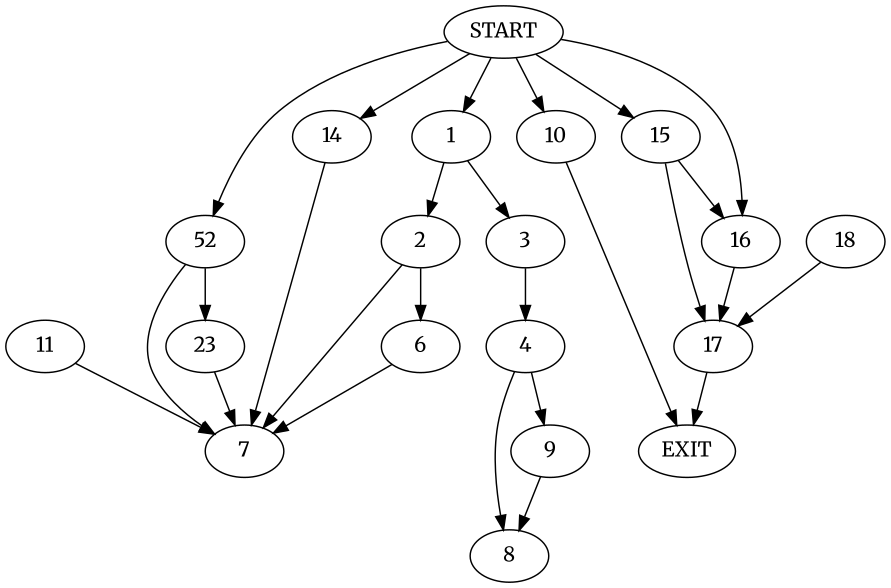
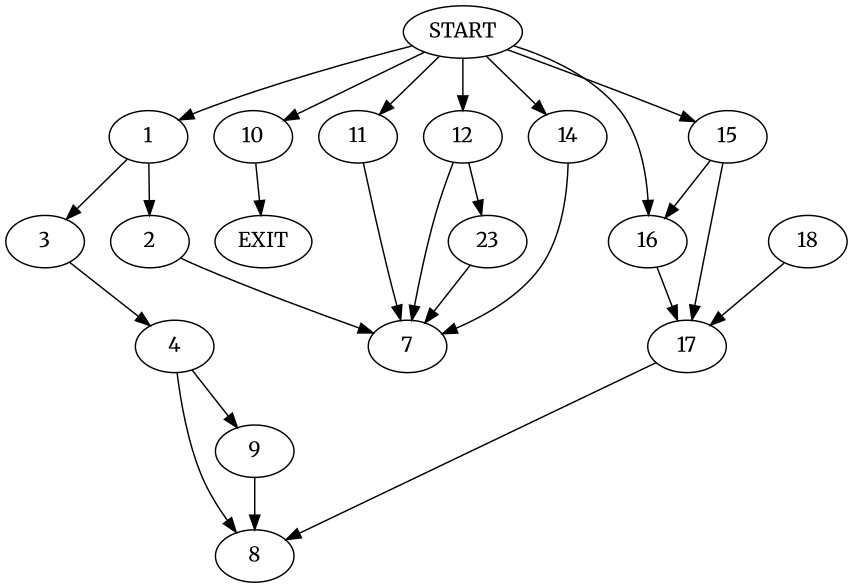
none -> (415, 80)
(205, 242) -> (463, 137)
(421, 346) -> none
(702, 391) -> (478, 448)
